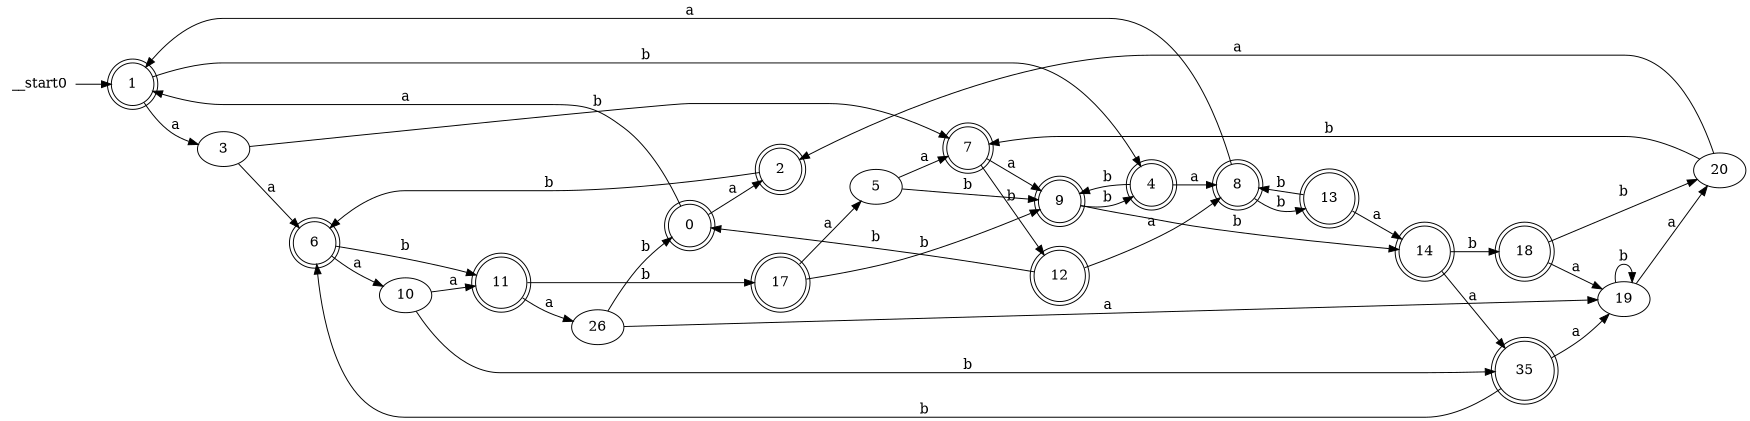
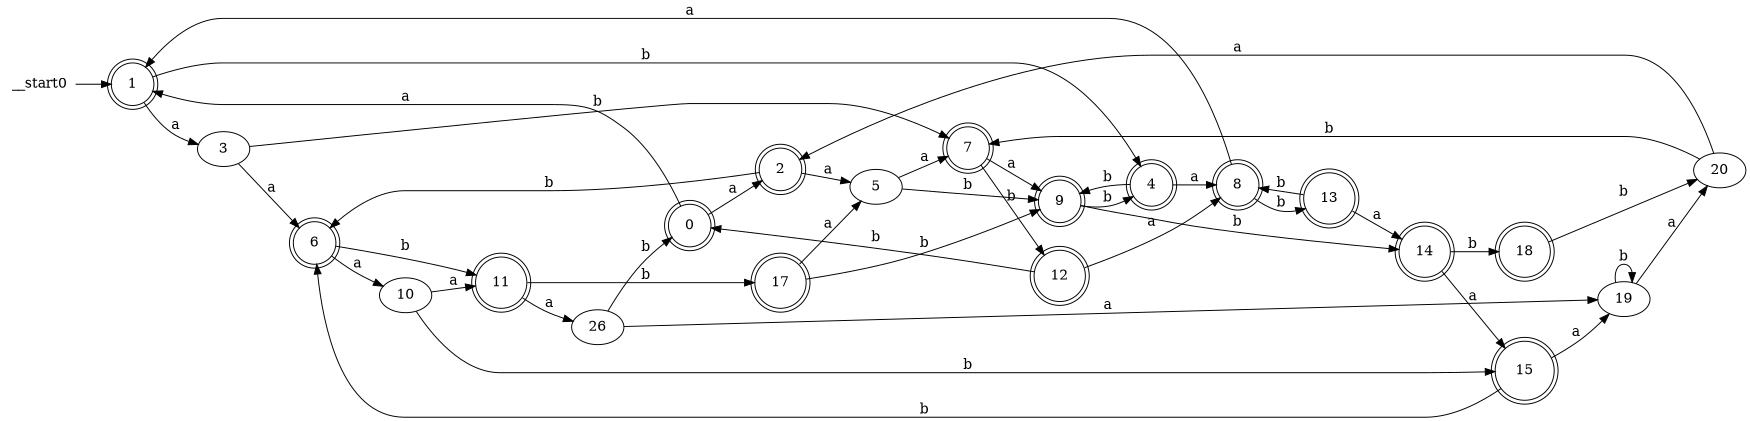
none -> (821, 177)
(1571, 274) -> none
(1525, 371) -> (1525, 371)
